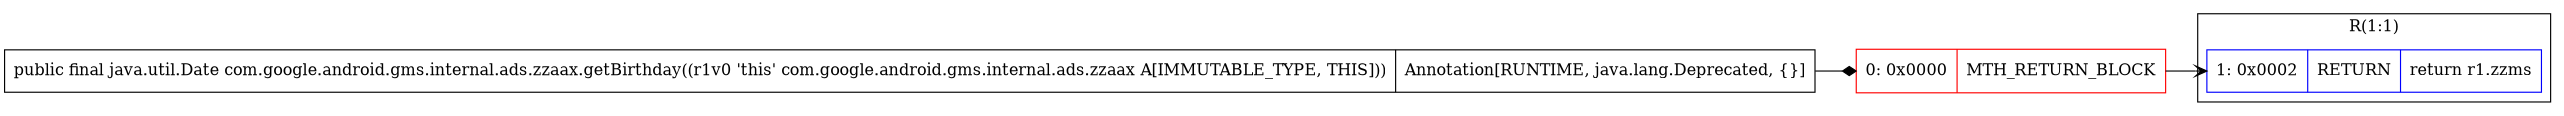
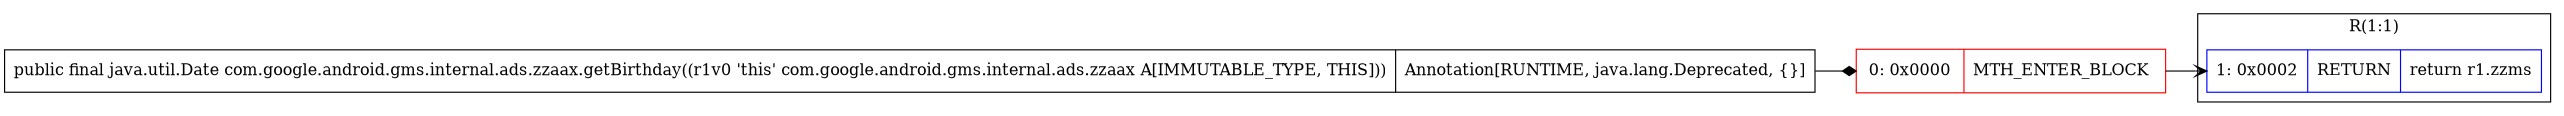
(2061, 70) -> (2061, 70)
